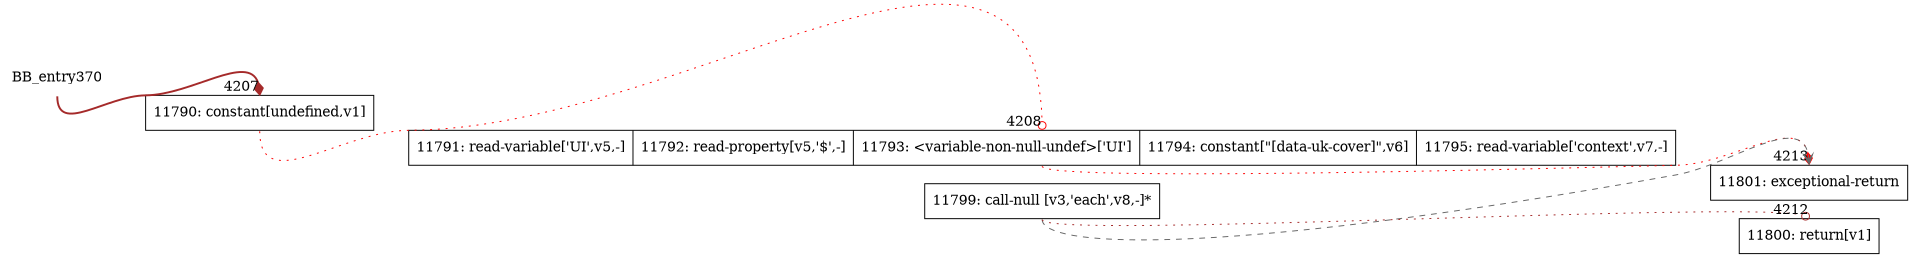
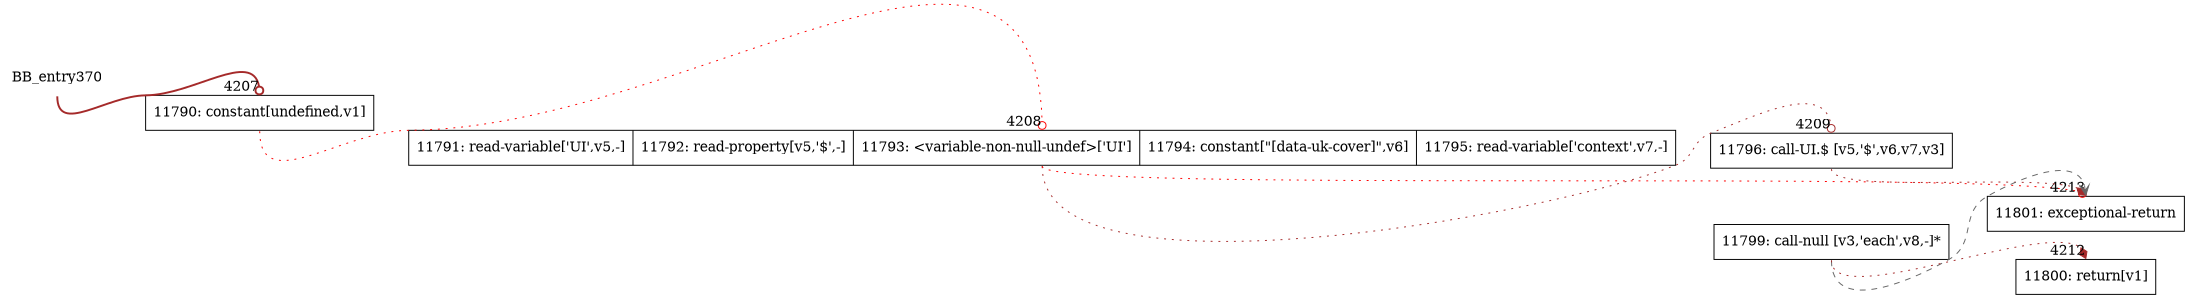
(155, 94) -> (156, 94)
none -> (1831, 151)
(1430, 171) -> (1560, 181)
(1460, 218) -> (1960, 259)
